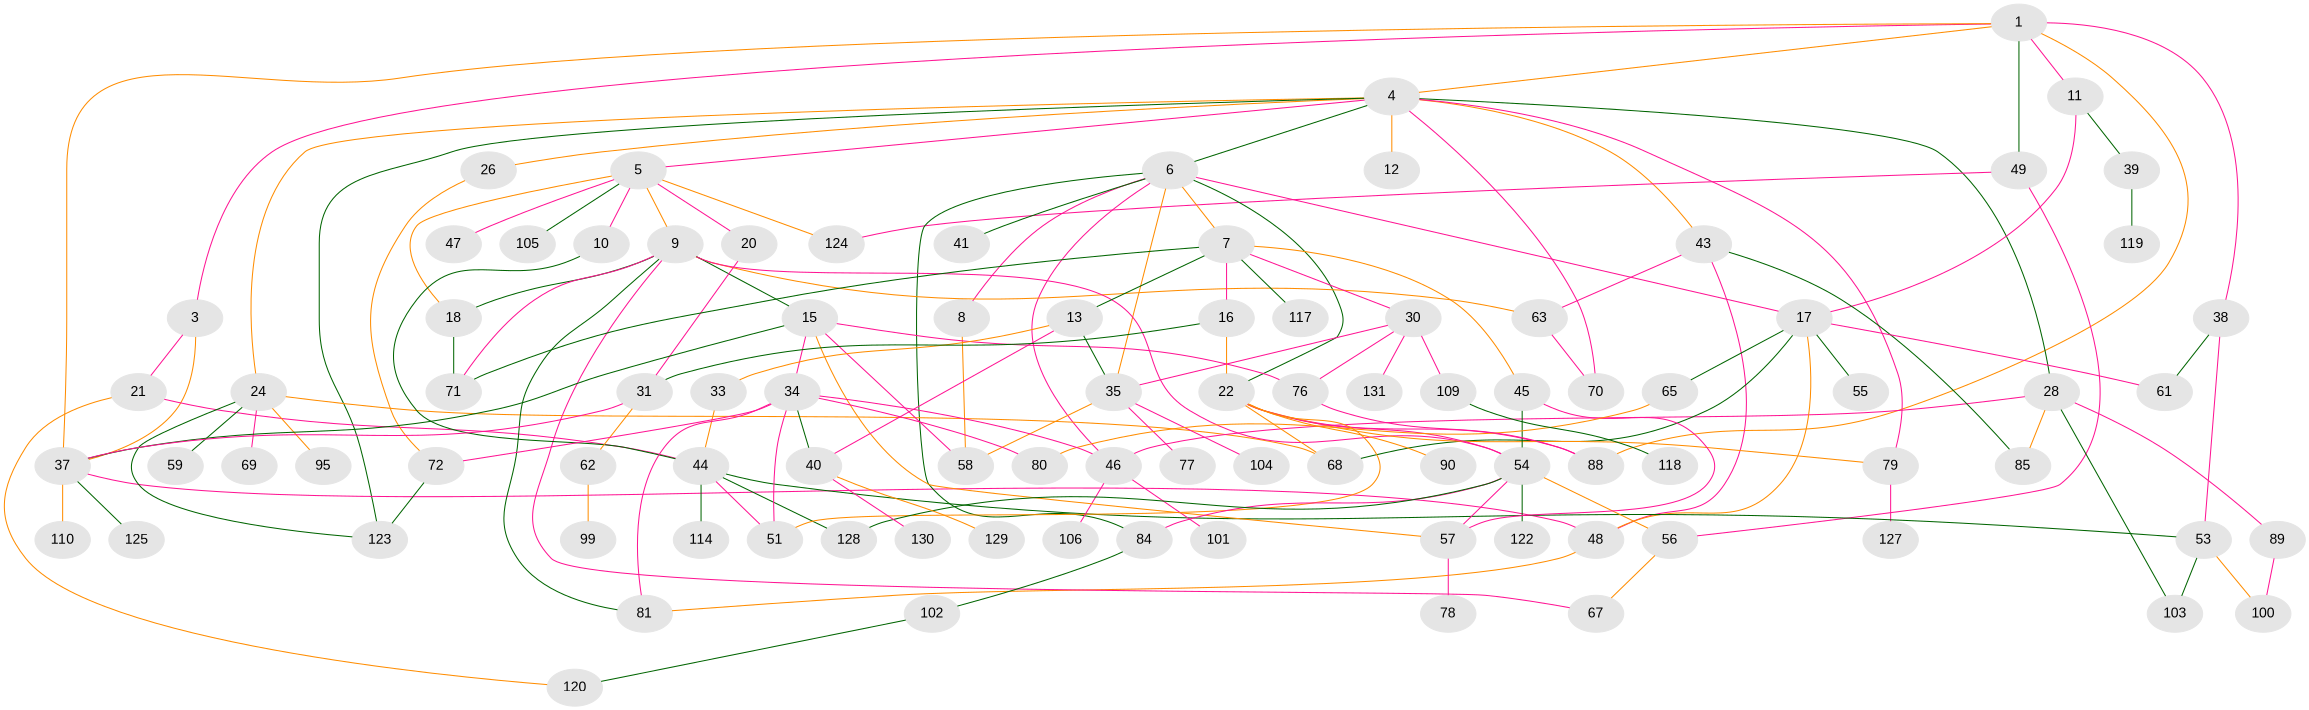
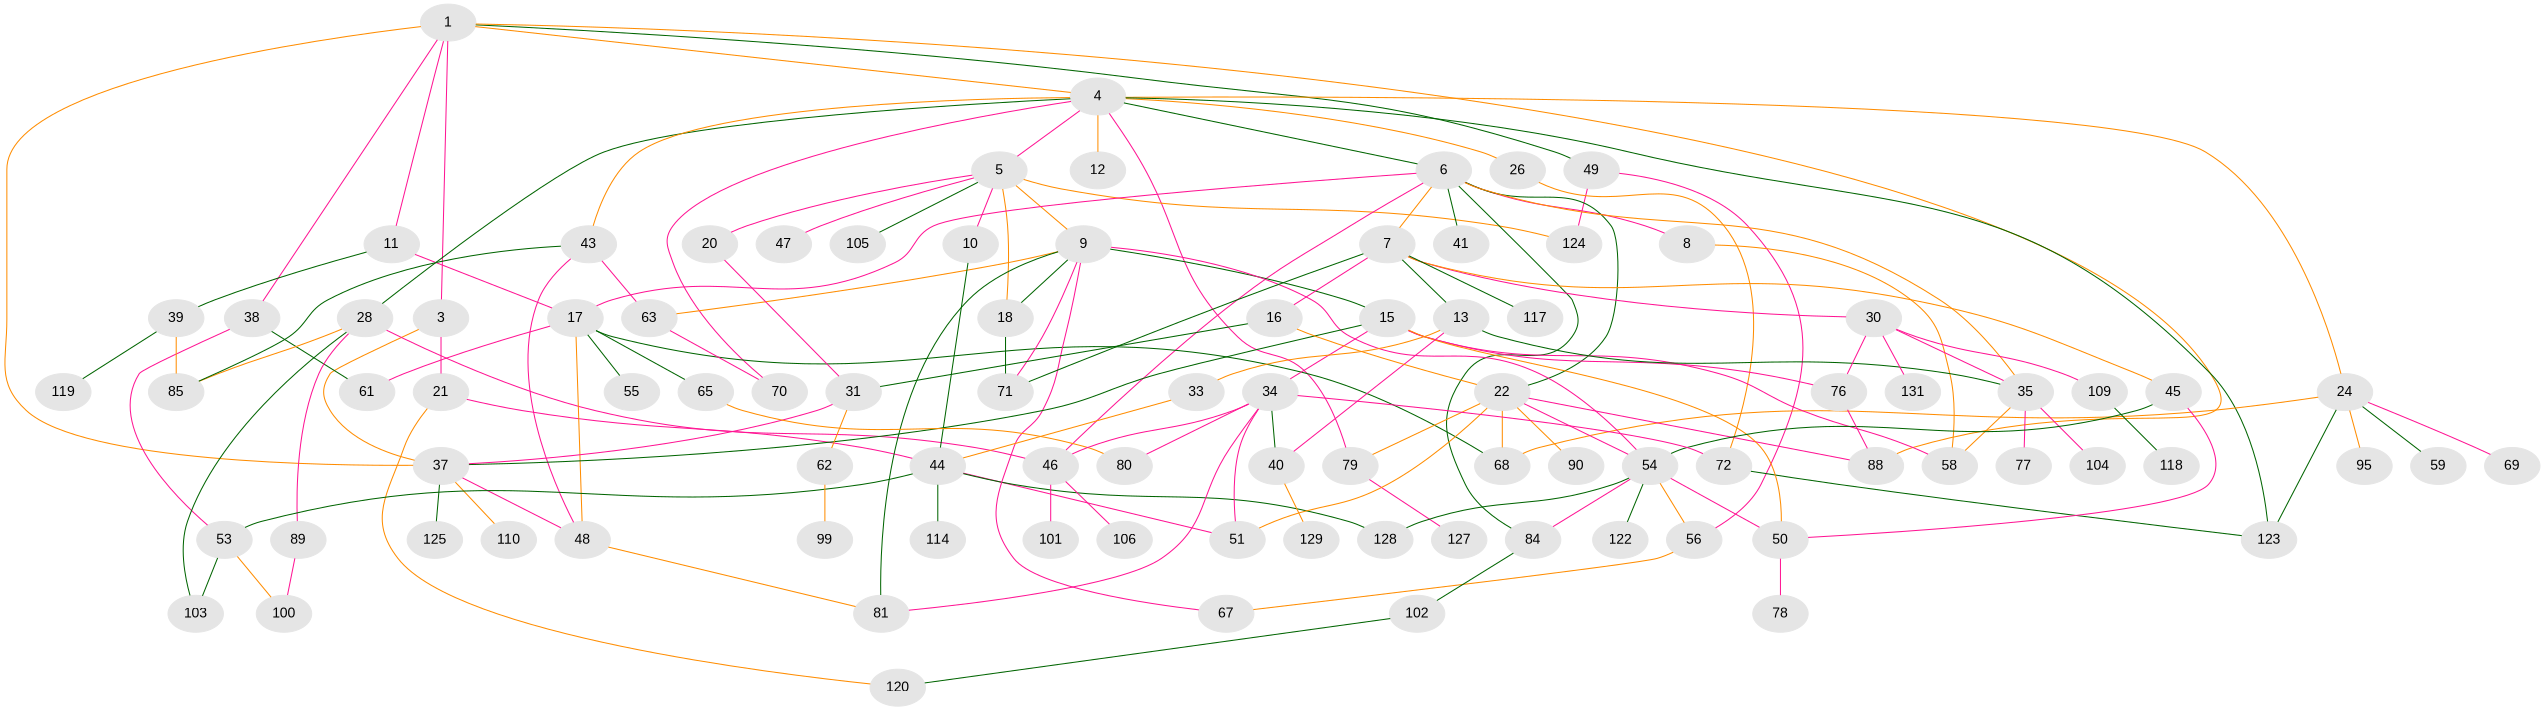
none -> (176, 362)
(923, 540) -> none
(1448, 540) -> (1780, 540)
